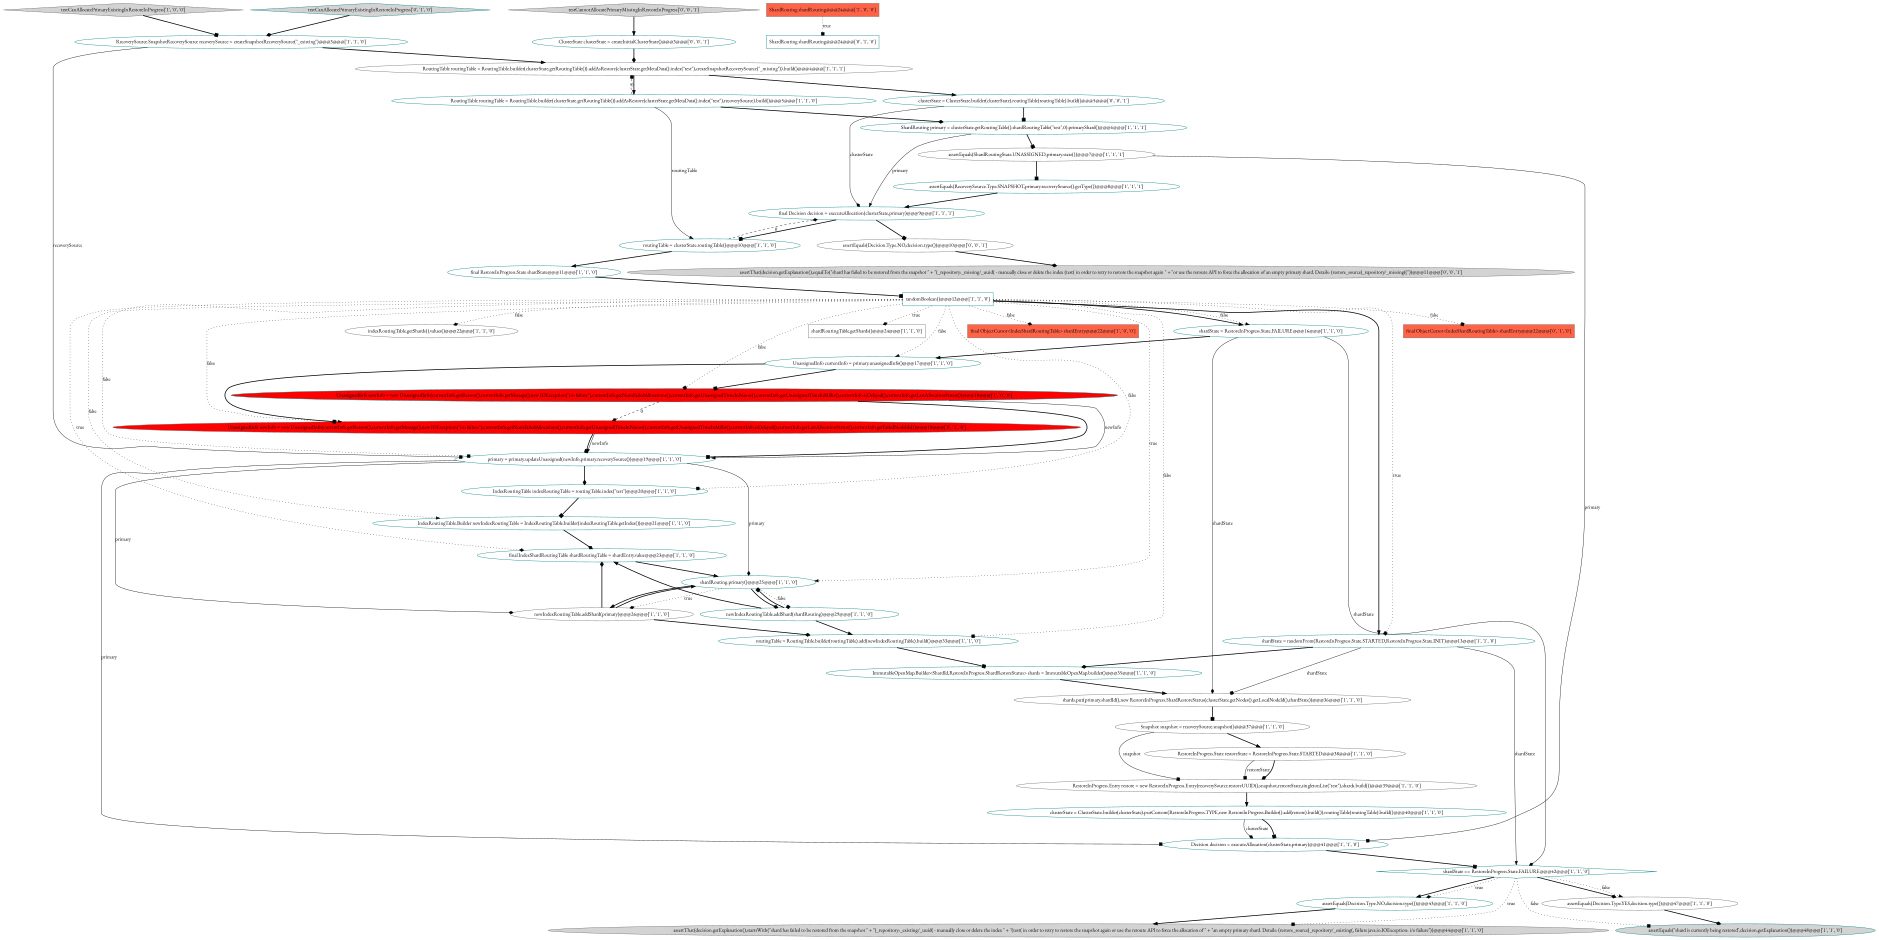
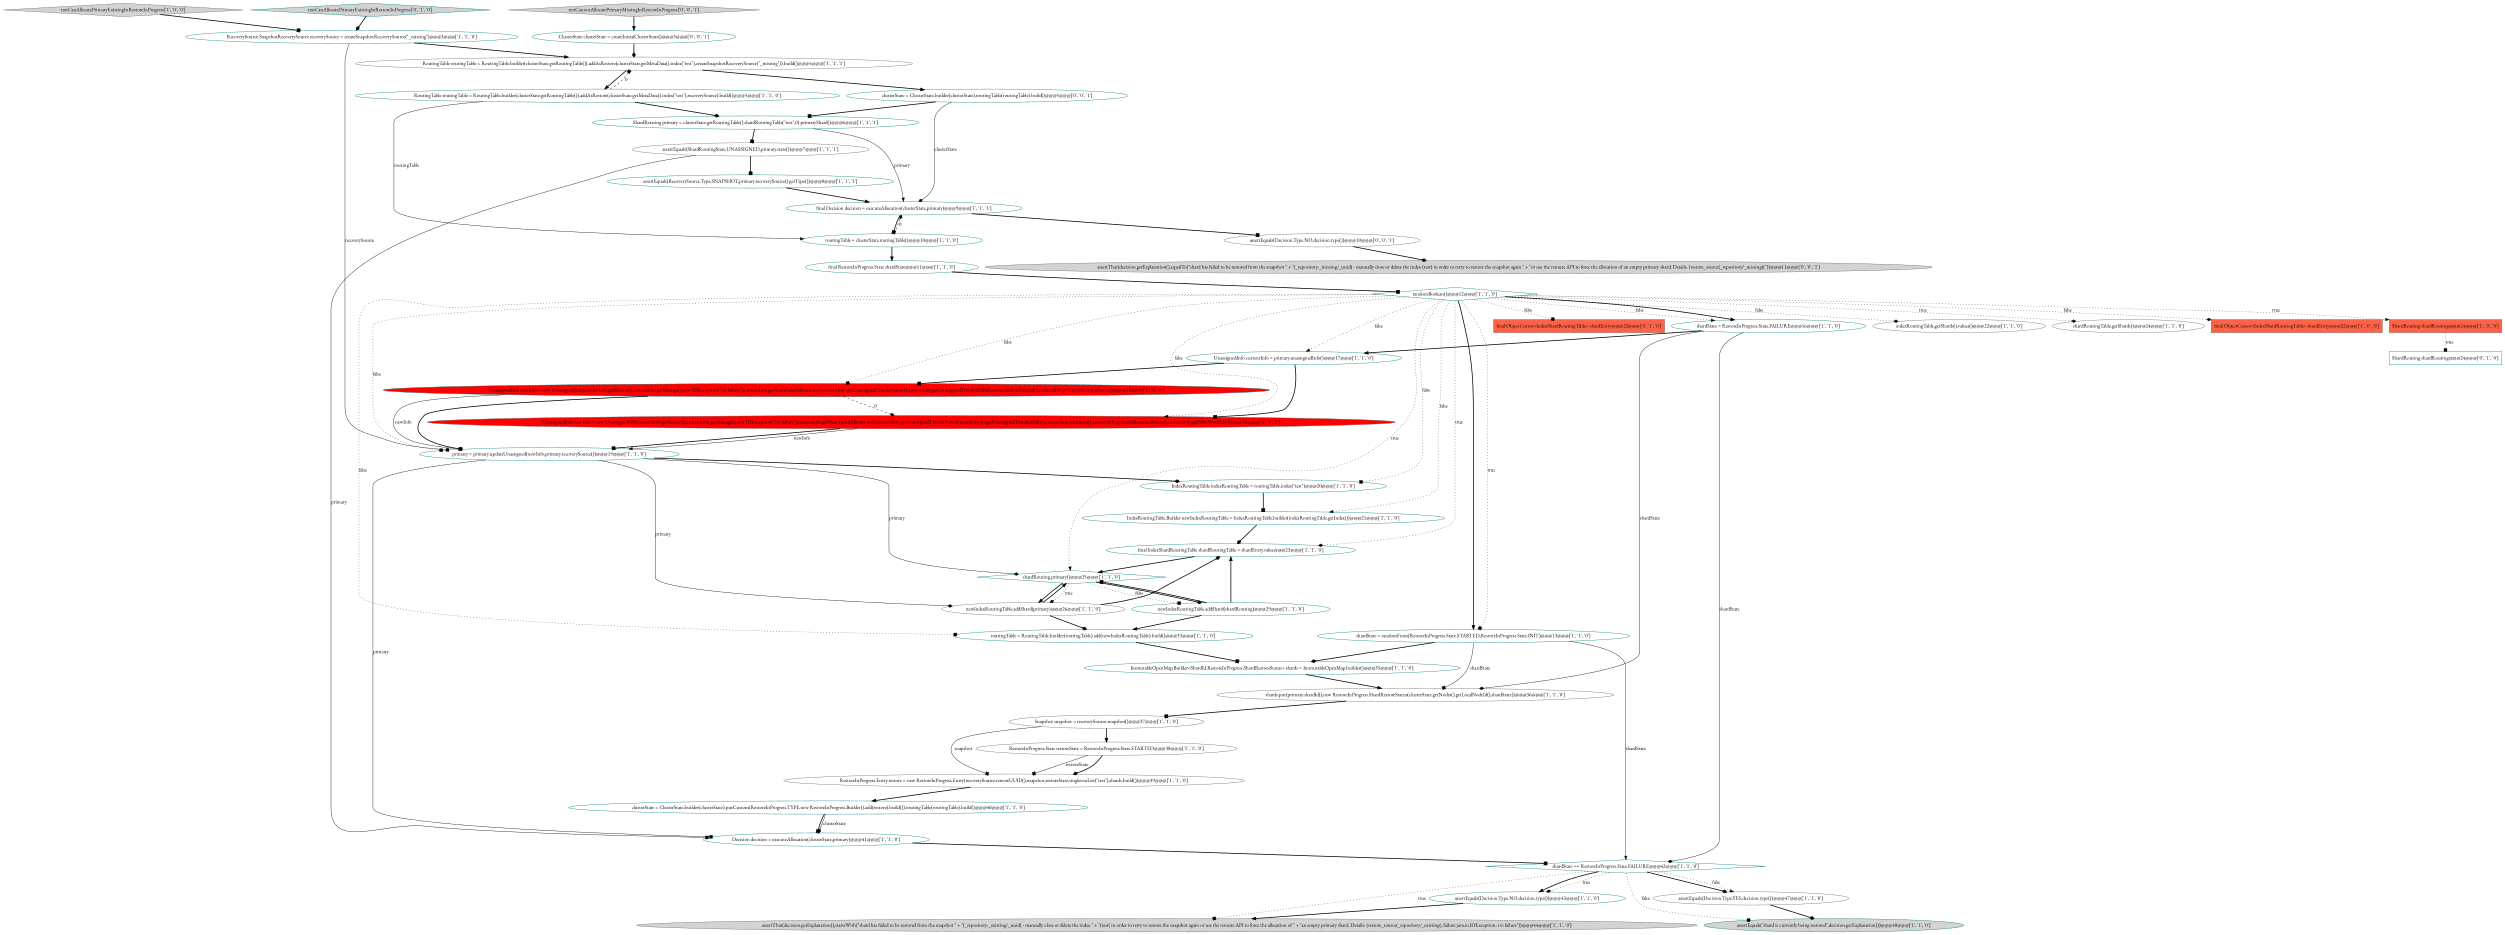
(948, 299) -> (1455, 294)
none -> (1953, 304)
(867, 331) -> (2129, 326)
(749, 582) -> (1072, 577)
